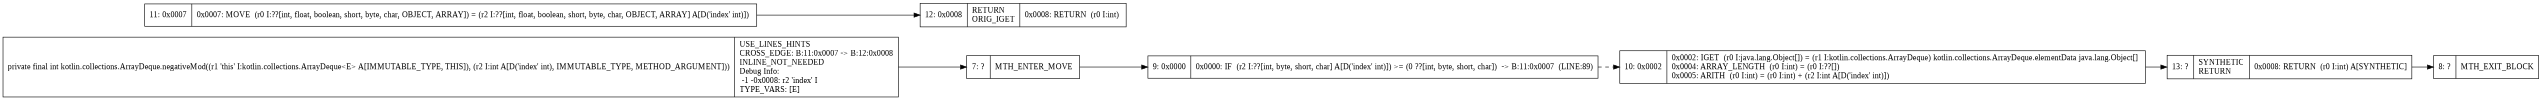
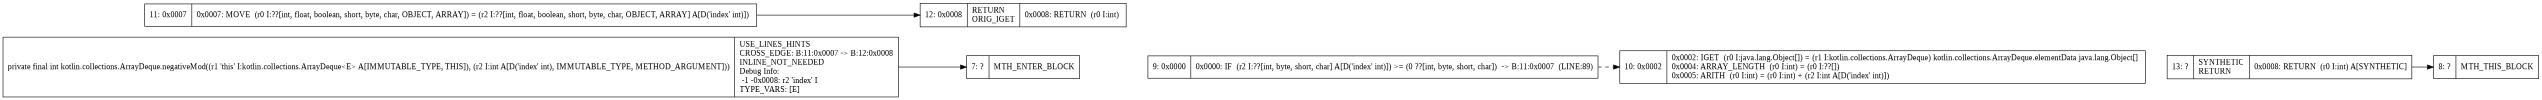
(1034, 67) -> (1034, 67)
(1111, 67) -> none
(2153, 67) -> none
(2497, 67) -> (2497, 67)
